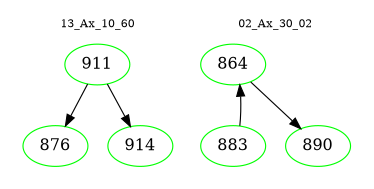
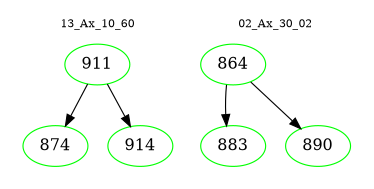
(241, 111) -> (226, 100)
(55, 146) -> (55, 146)
